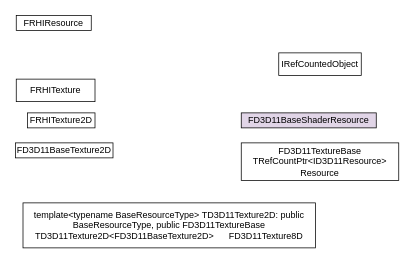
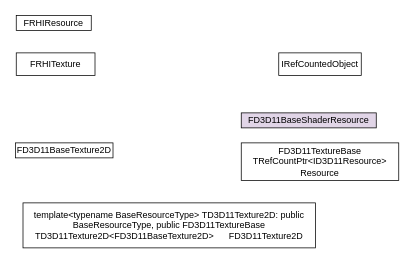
(56, 90) -> (56, 64)
(61, 120) -> none
(169, 225) -> (169, 225)
